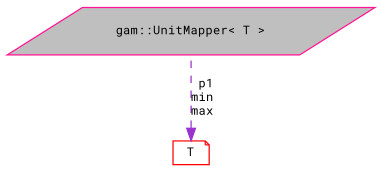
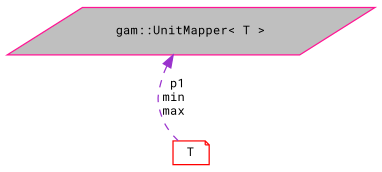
(191, 92) -> (159, 106)
